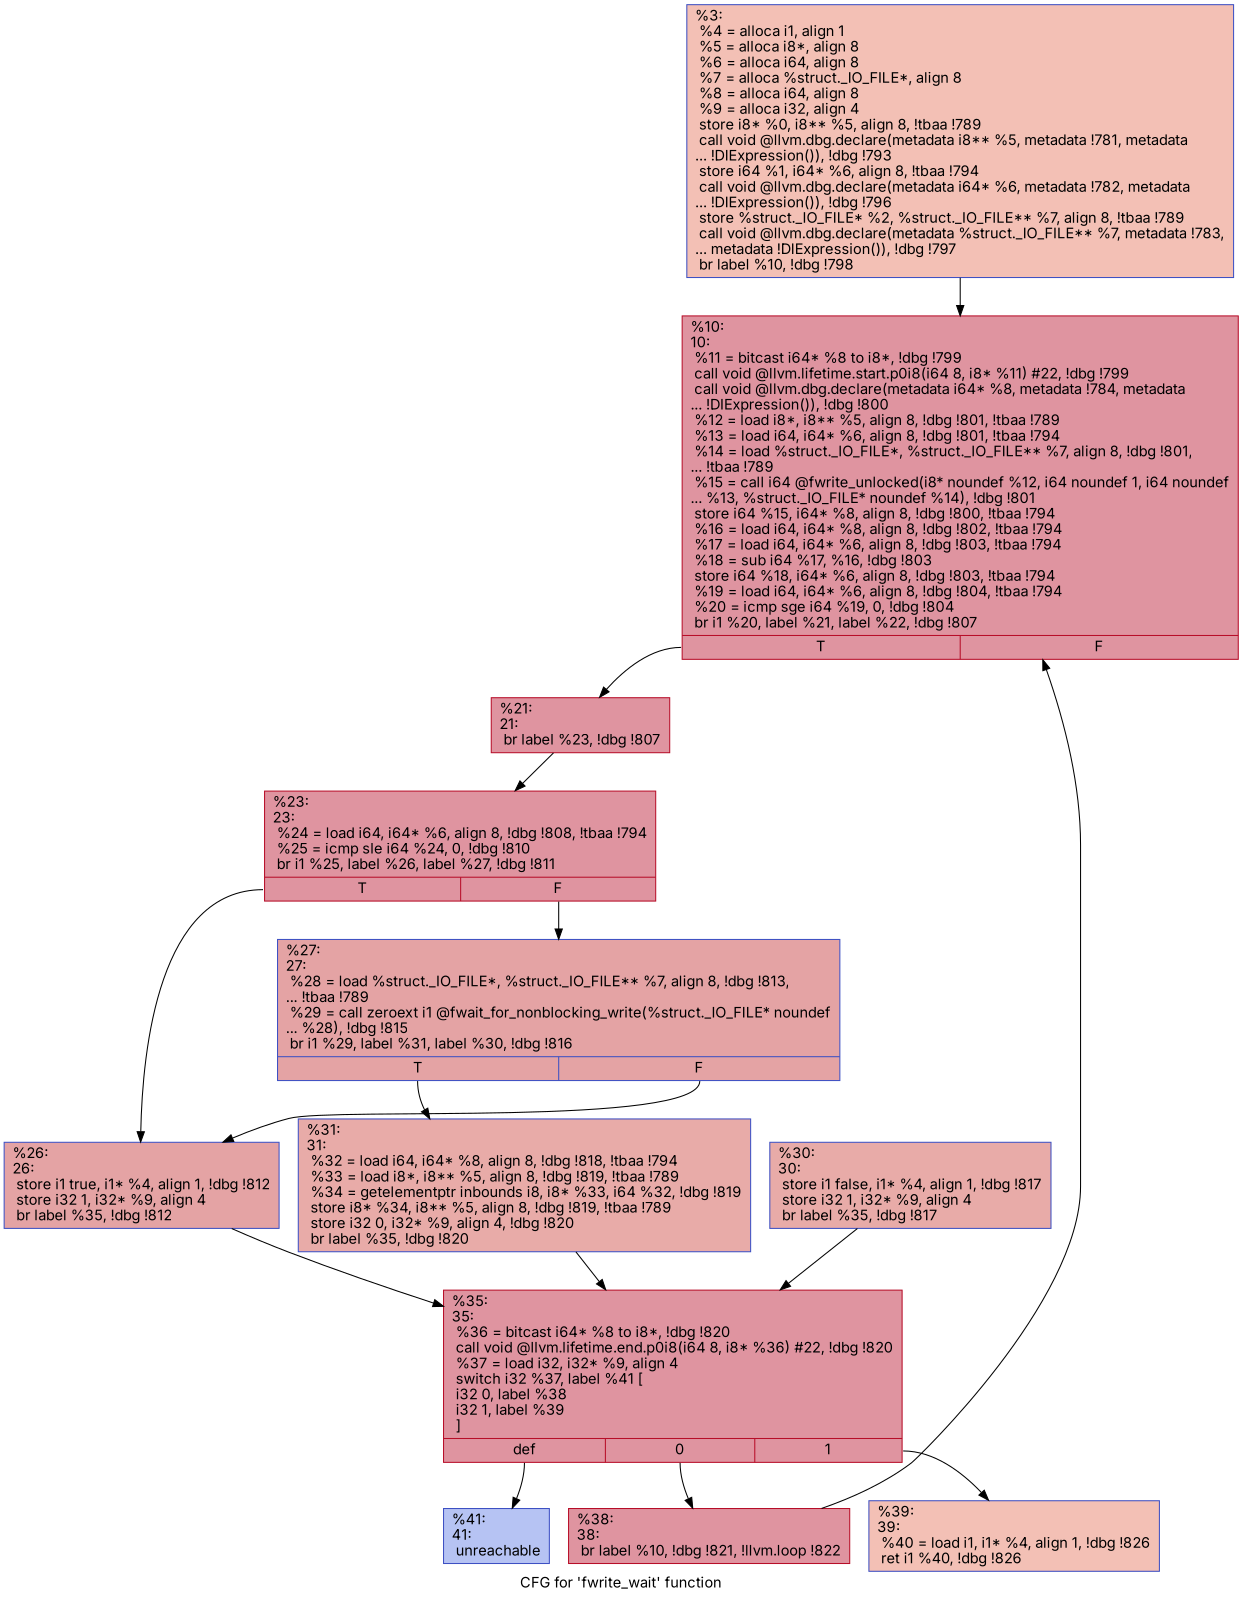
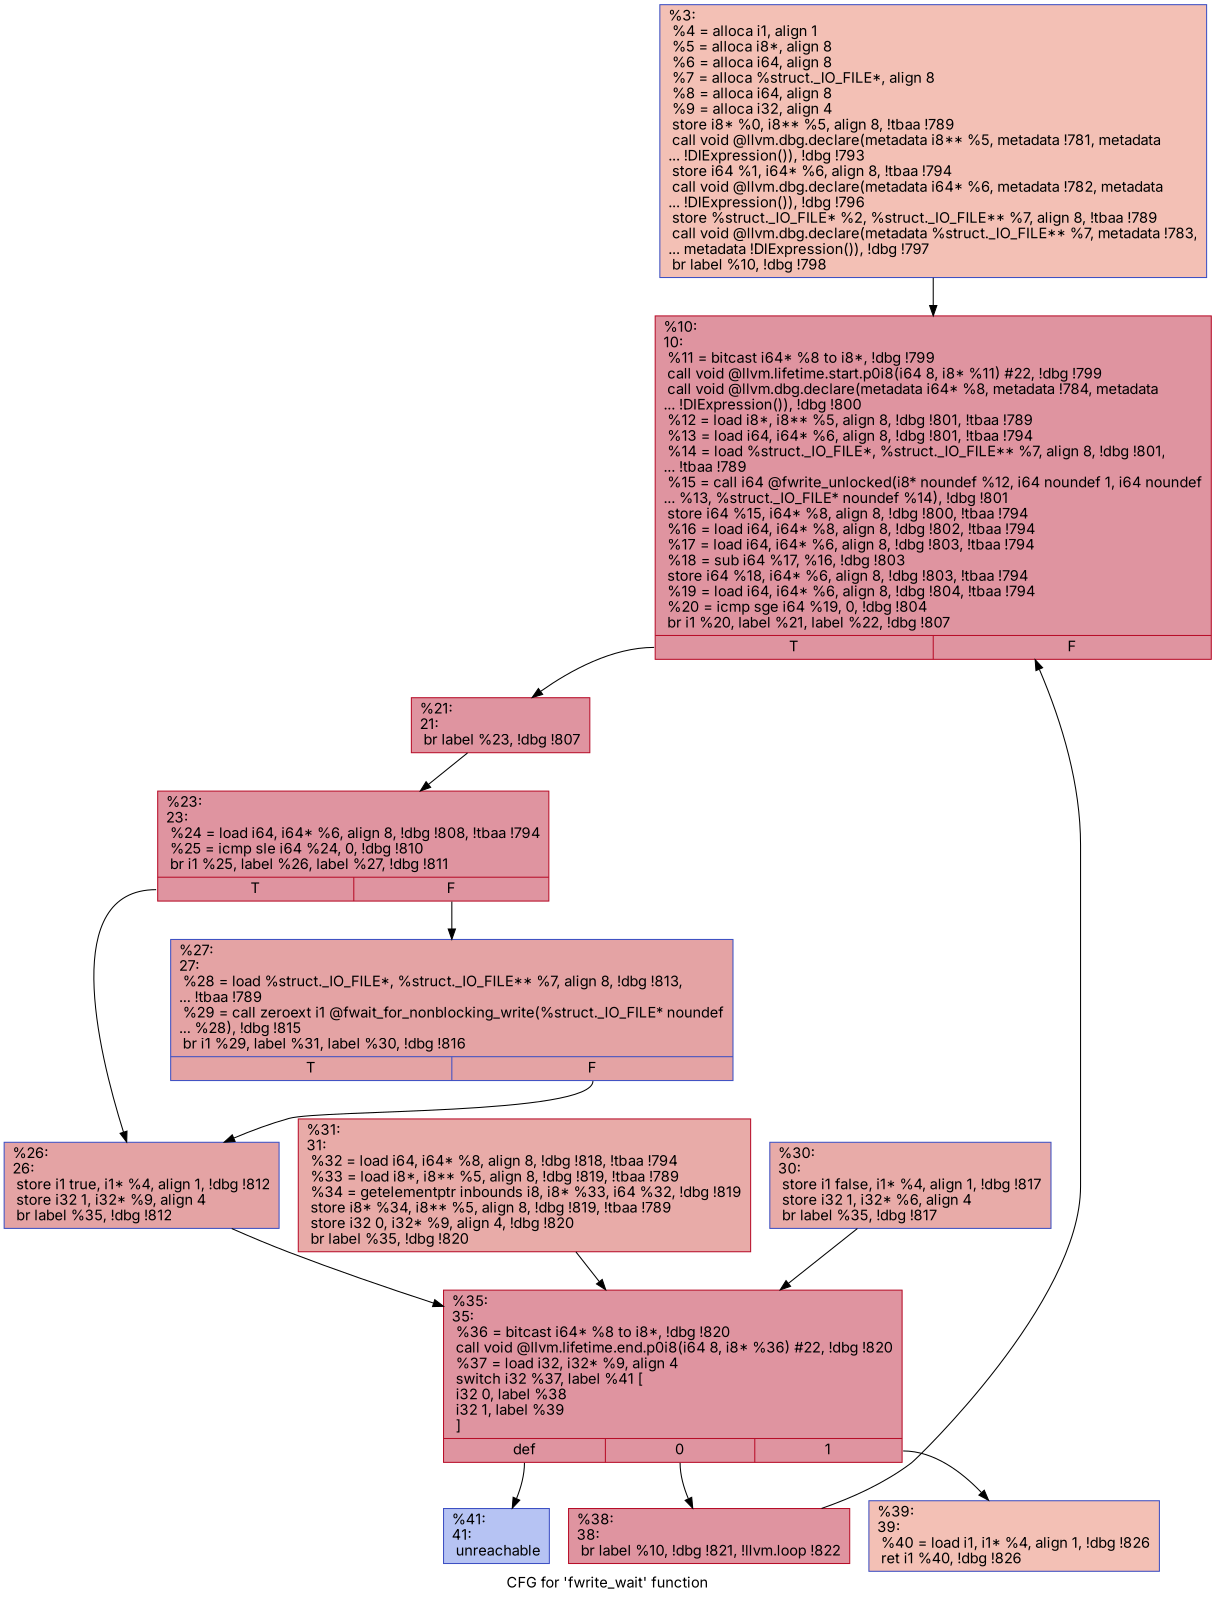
(419, 1096) -> none
(524, 1185) -> (524, 1185)
(875, 1200) -> (875, 1200)
